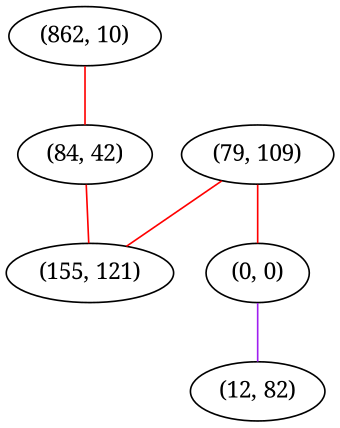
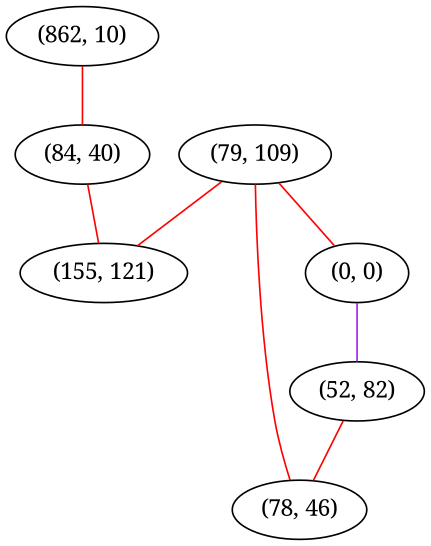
(85, 155) -> (82, 155)
(258, 391) -> (357, 391)
none -> (300, 510)
